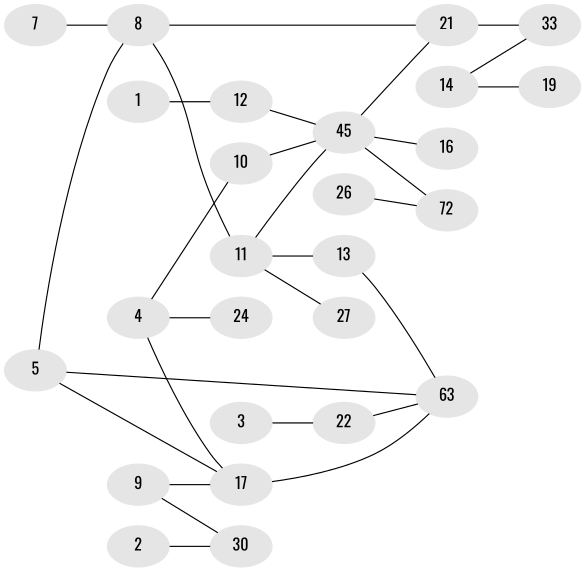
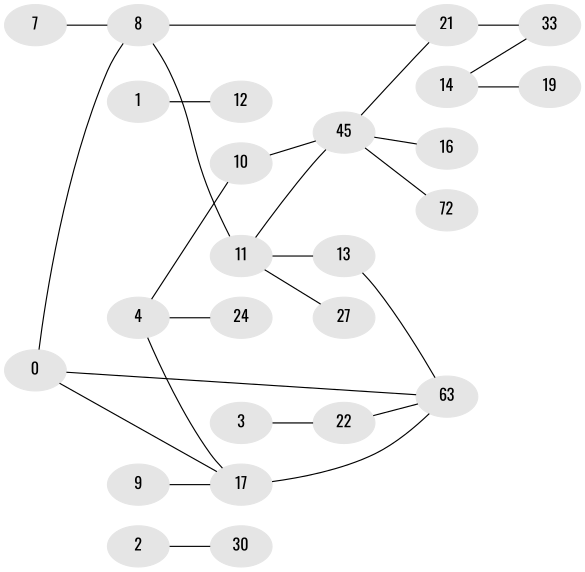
(293, 117) -> none
(344, 194) -> none
(35, 370) -> (35, 370)
(190, 516) -> none
